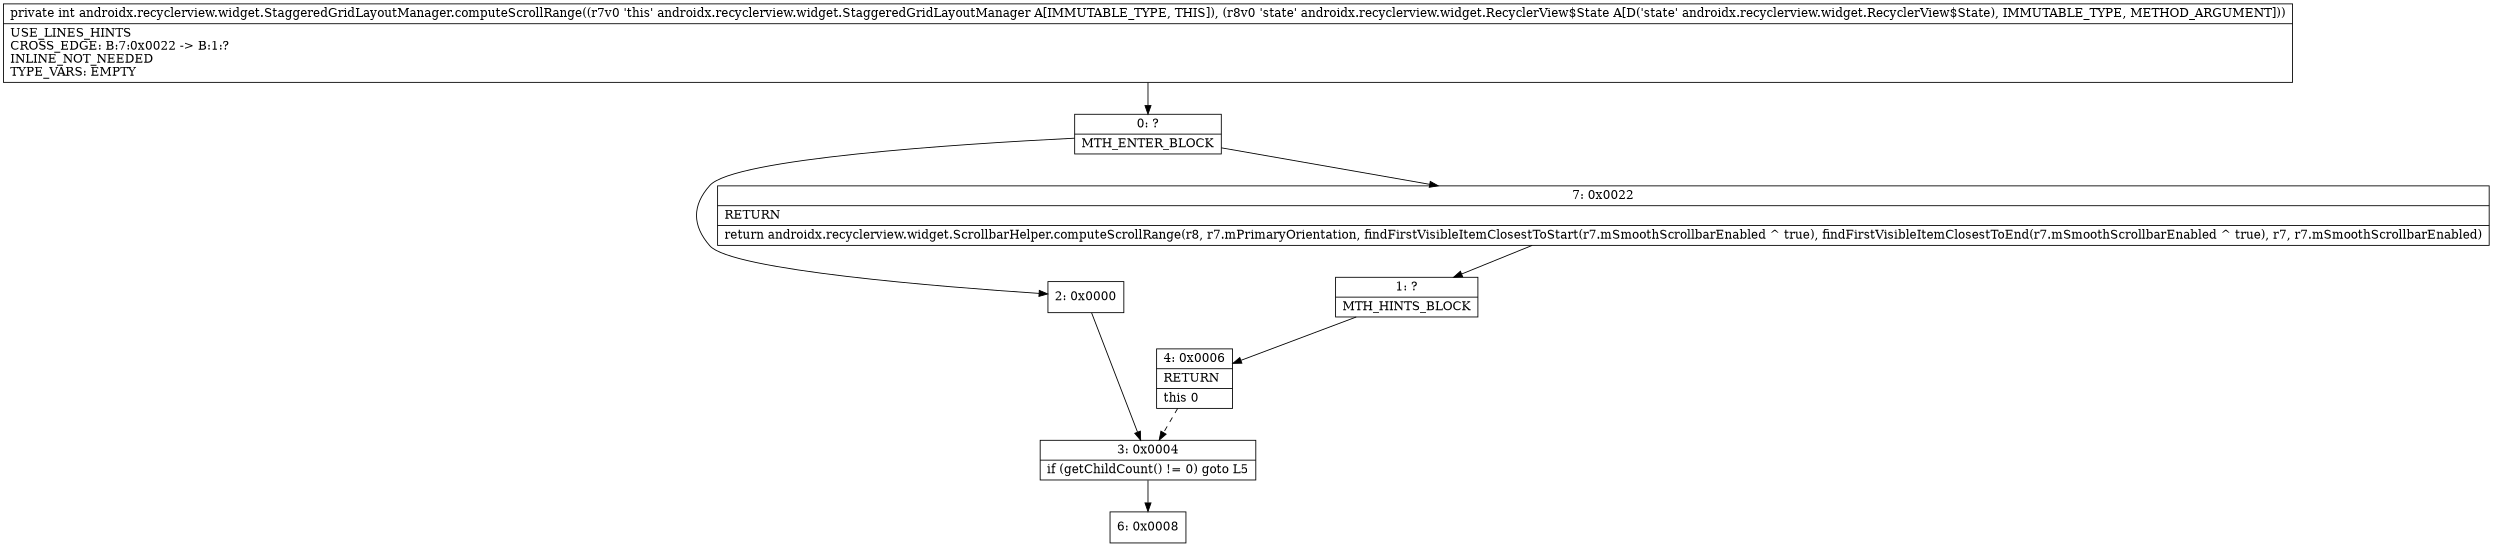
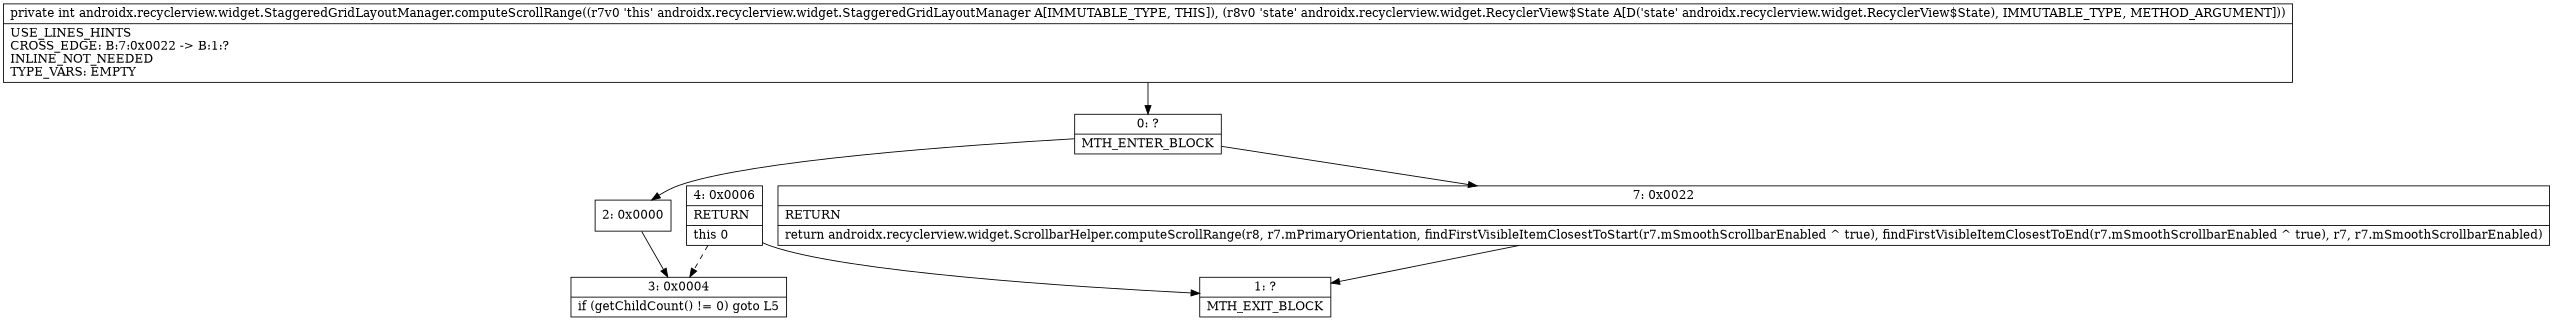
(1407, 307) -> (1265, 307)
(1299, 339) -> (975, 278)
(1148, 527) -> none
